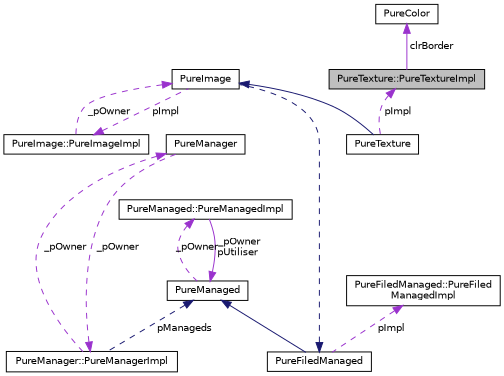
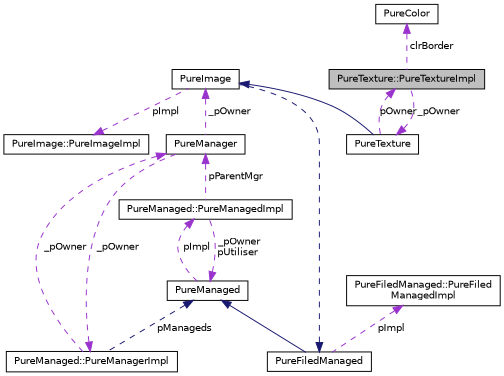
(407, 52) -> (407, 52)
(108, 96) -> (206, 117)
none -> (414, 110)
(397, 112) -> (397, 112)
none -> (206, 182)
(215, 245) -> (215, 245)
(195, 247) -> (195, 247)
(92, 362) -> (92, 362)
